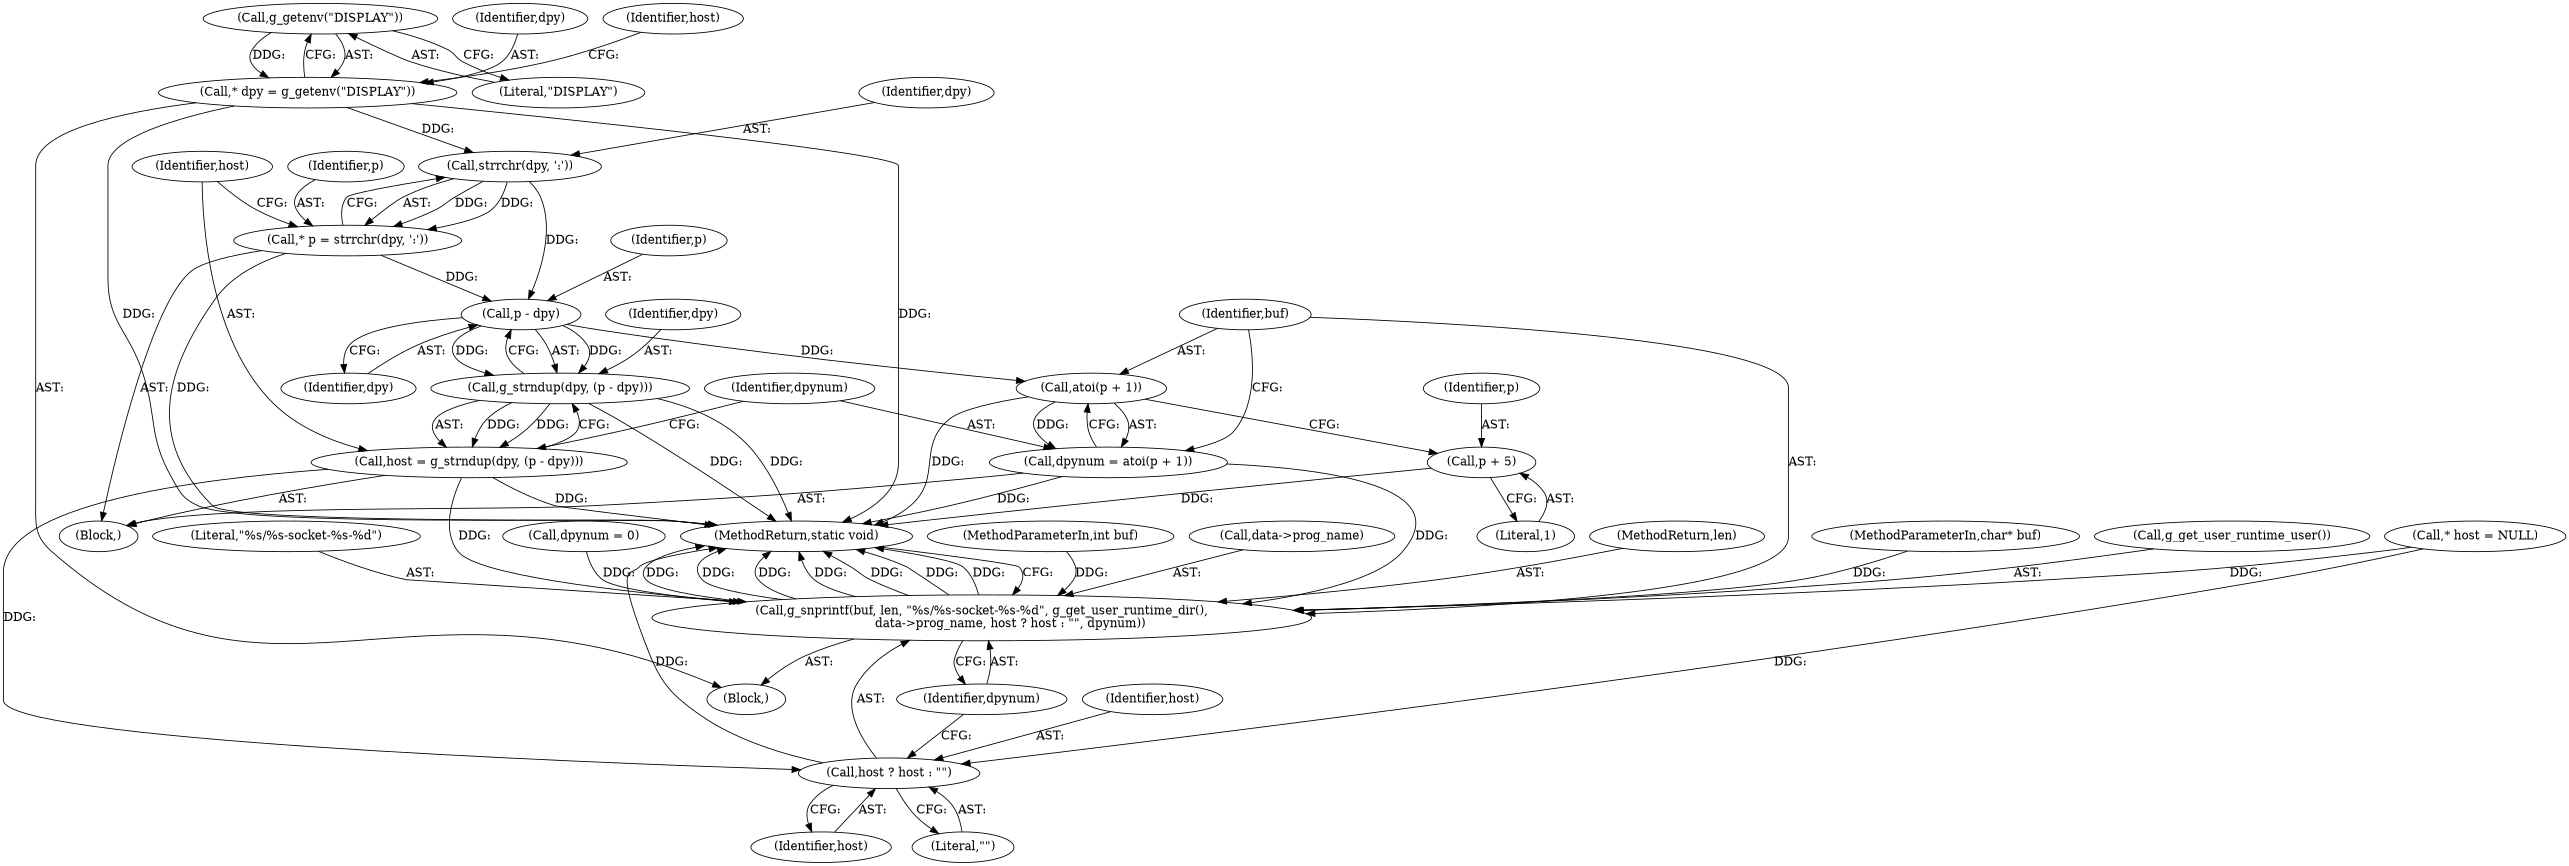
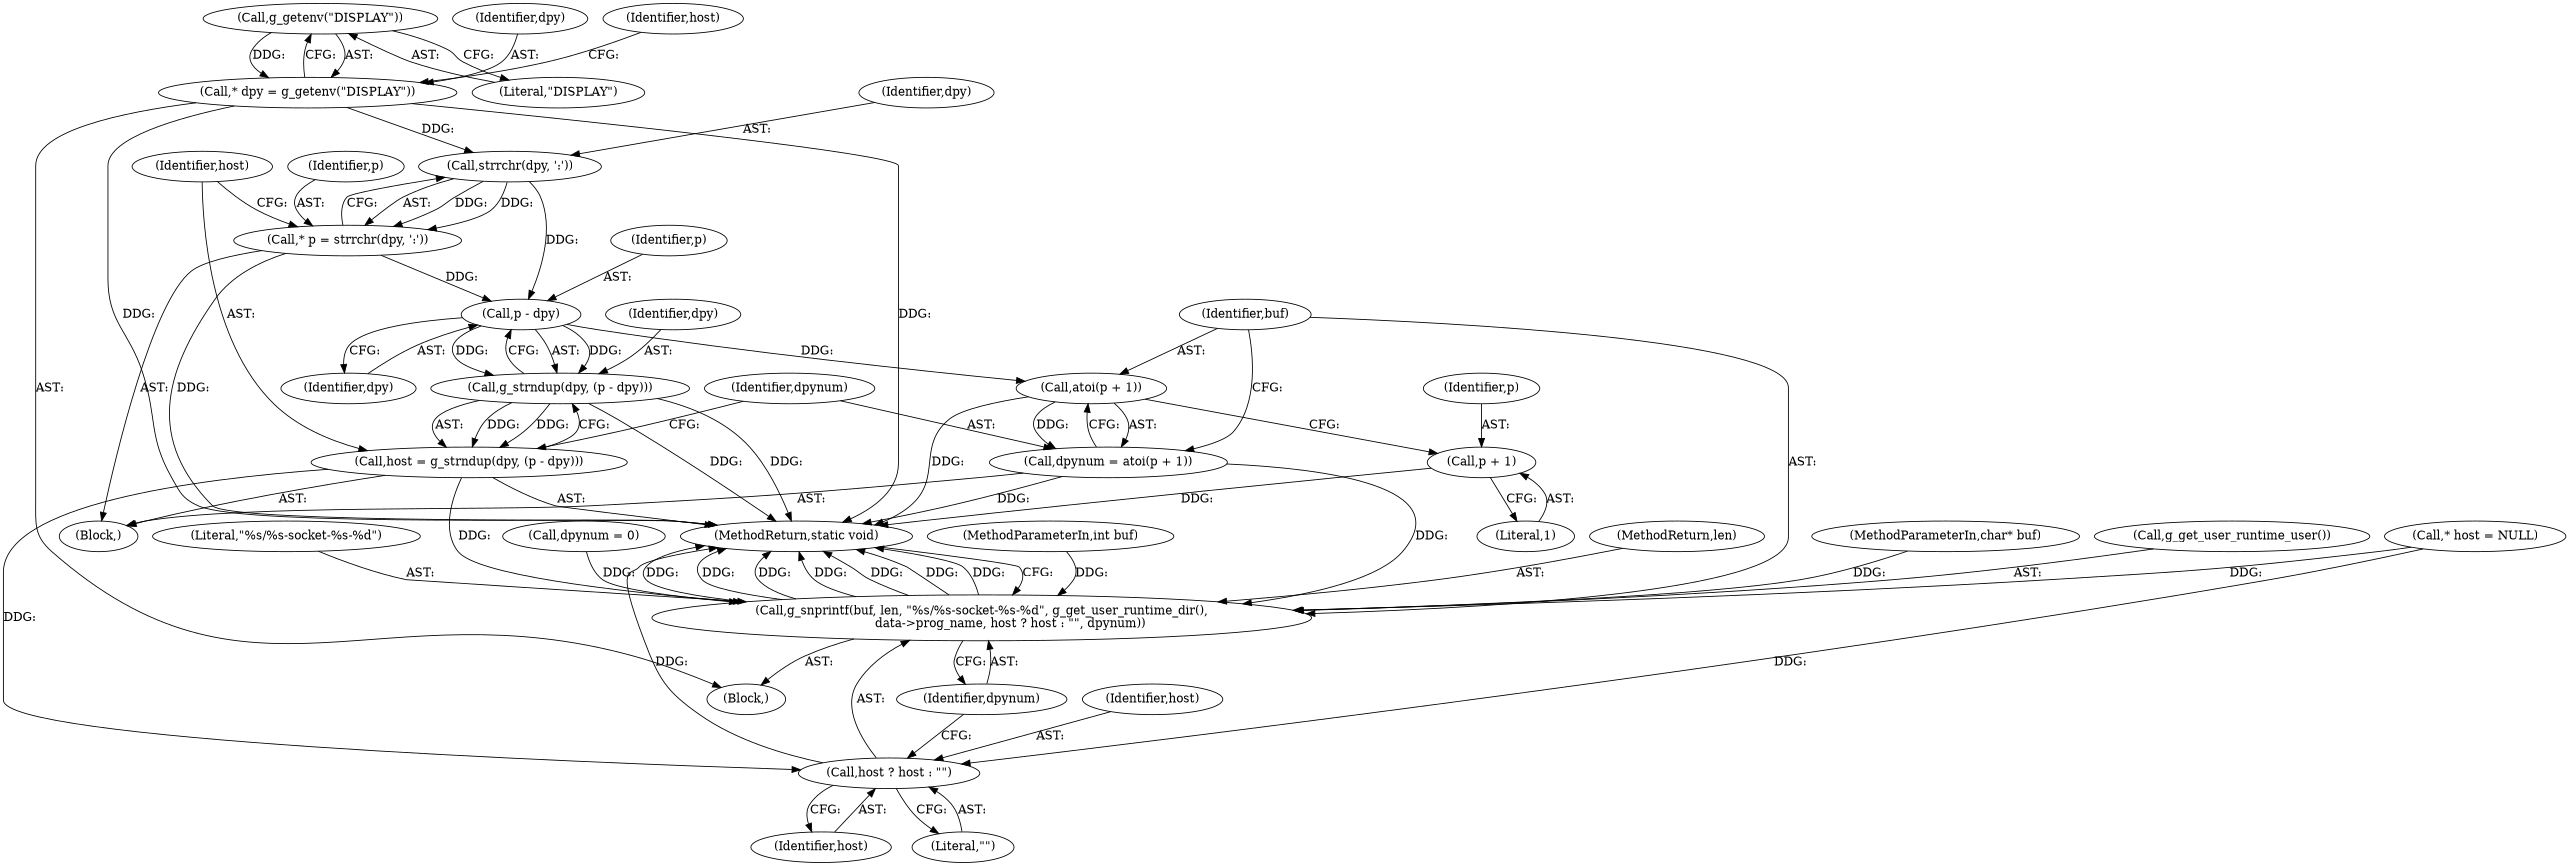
(1482, 462) -> (1482, 462)
(573, 499) -> (573, 499)
(1292, 536) -> none
